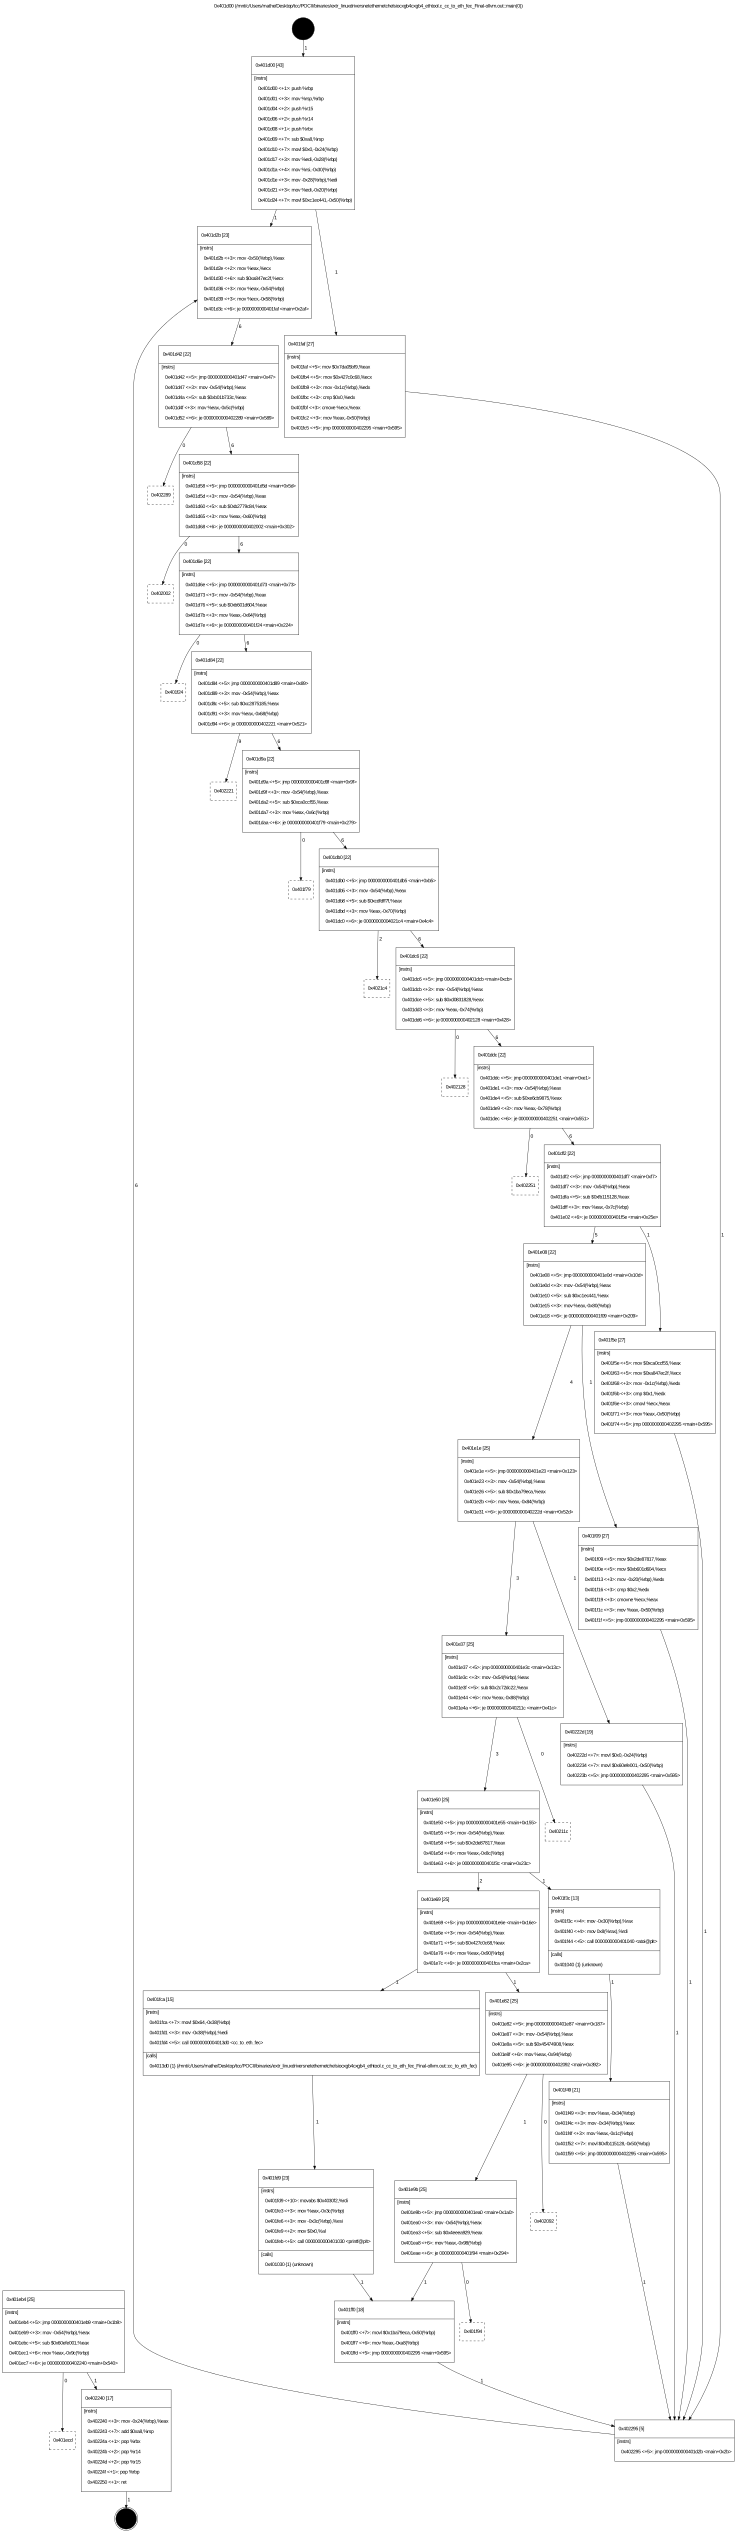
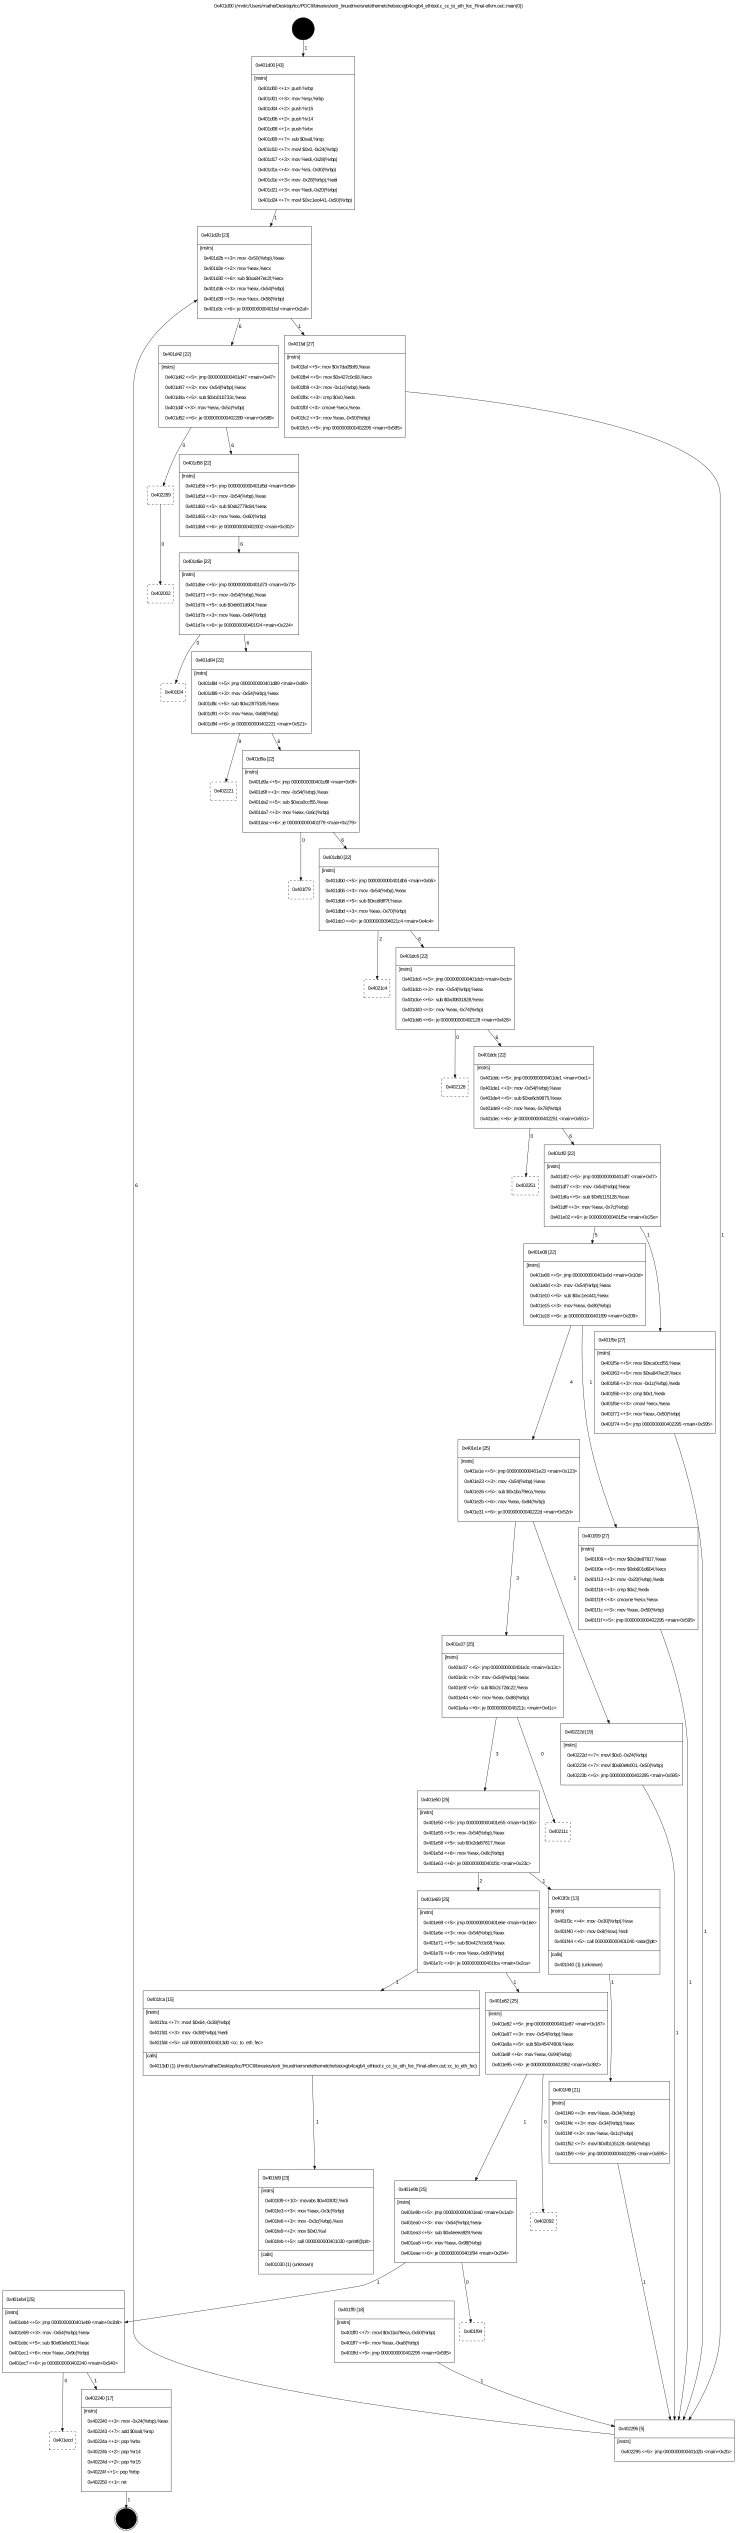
(326, 271) -> (296, 326)
(173, 557) -> (160, 543)
(423, 2280) -> (270, 2300)
(362, 2286) -> none
